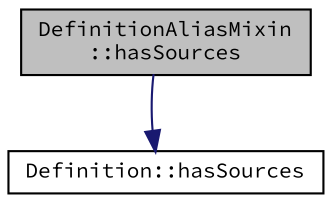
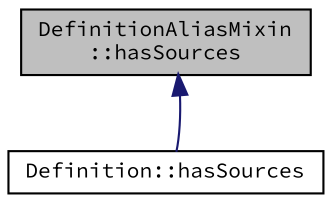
(152, 103) -> (180, 124)
